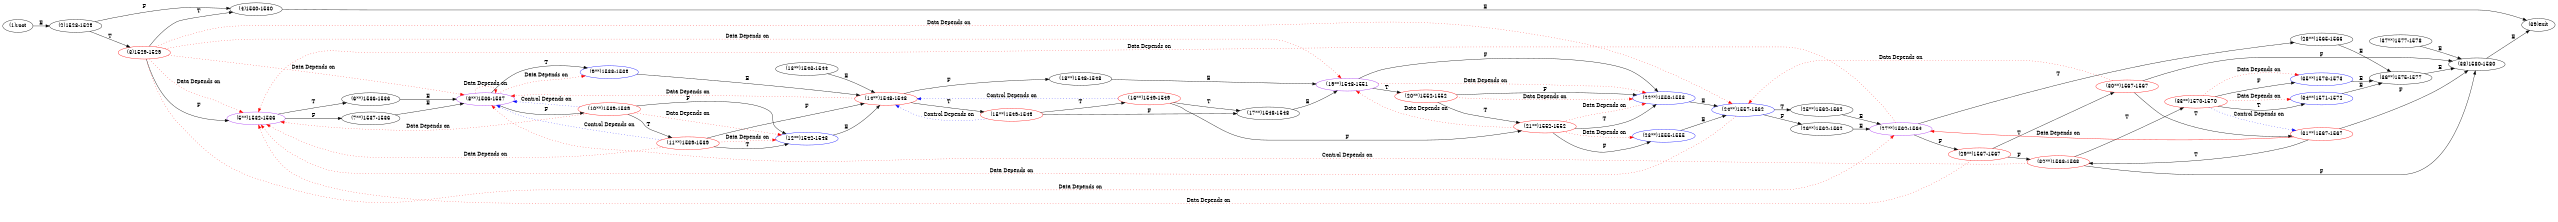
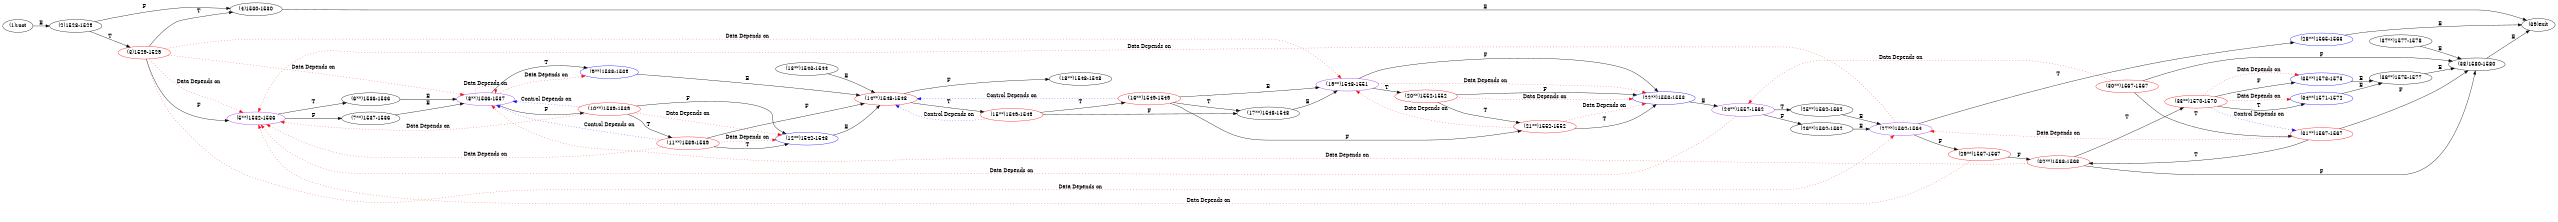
(948, 26) -> none
(2322, 39) -> (2322, 39)
(2361, 55) -> (2431, 27)
(1212, 82) -> (1248, 93)
(685, 95) -> none
(1743, 110) -> (1743, 110)
(2052, 121) -> none
(1664, 136) -> none
(2123, 139) -> (2123, 139)
(1347, 156) -> (1347, 156)
